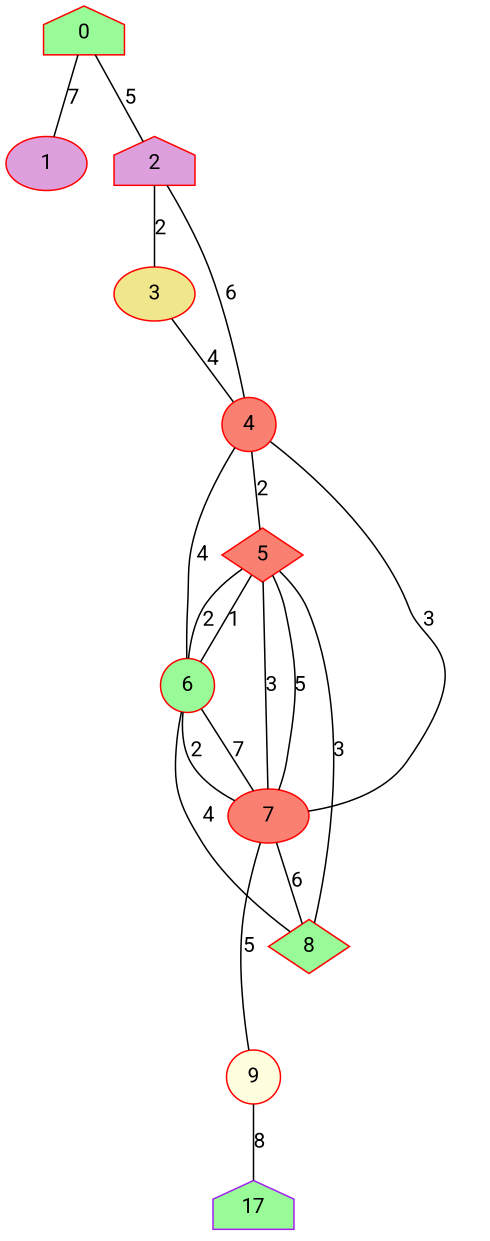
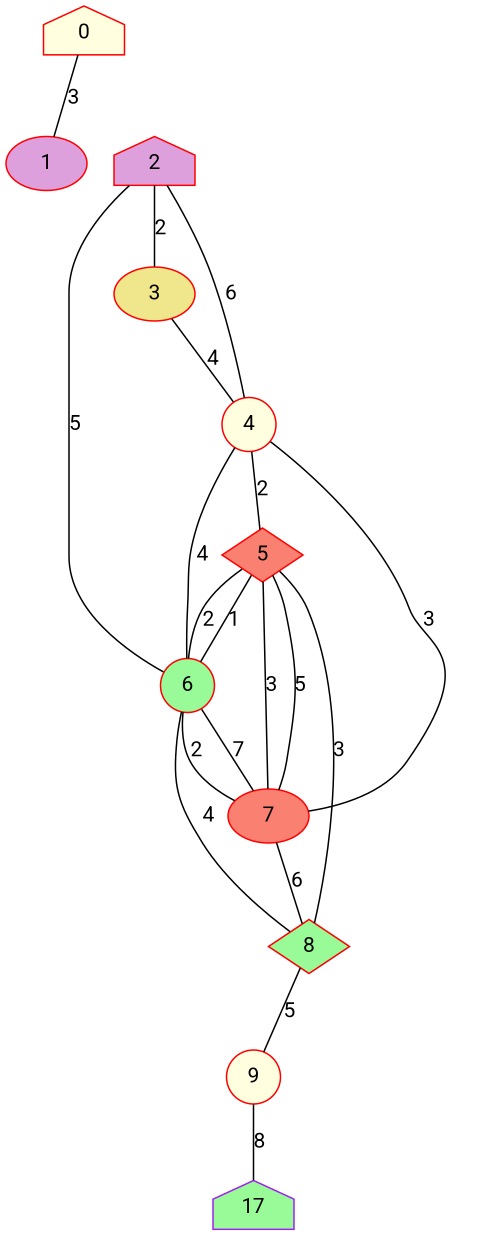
(84, 33) -> (84, 33)
(74, 98) -> (74, 98)
(119, 98) -> (69, 439)
(249, 424) -> (249, 424)
(241, 946) -> (282, 1010)
